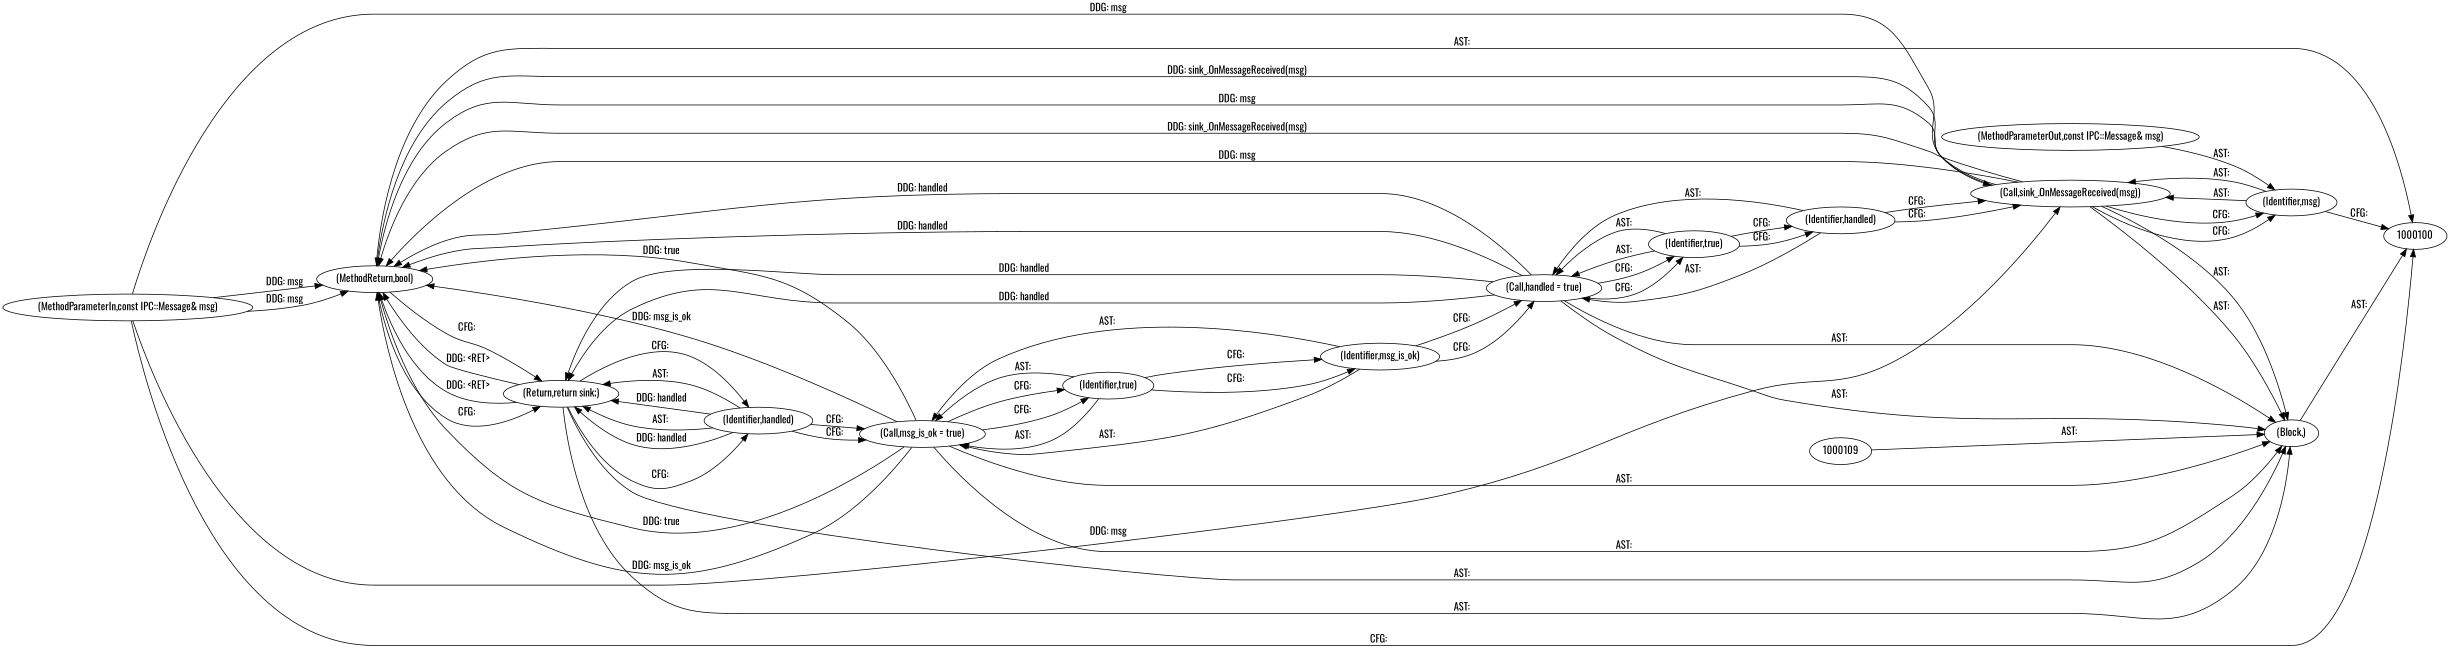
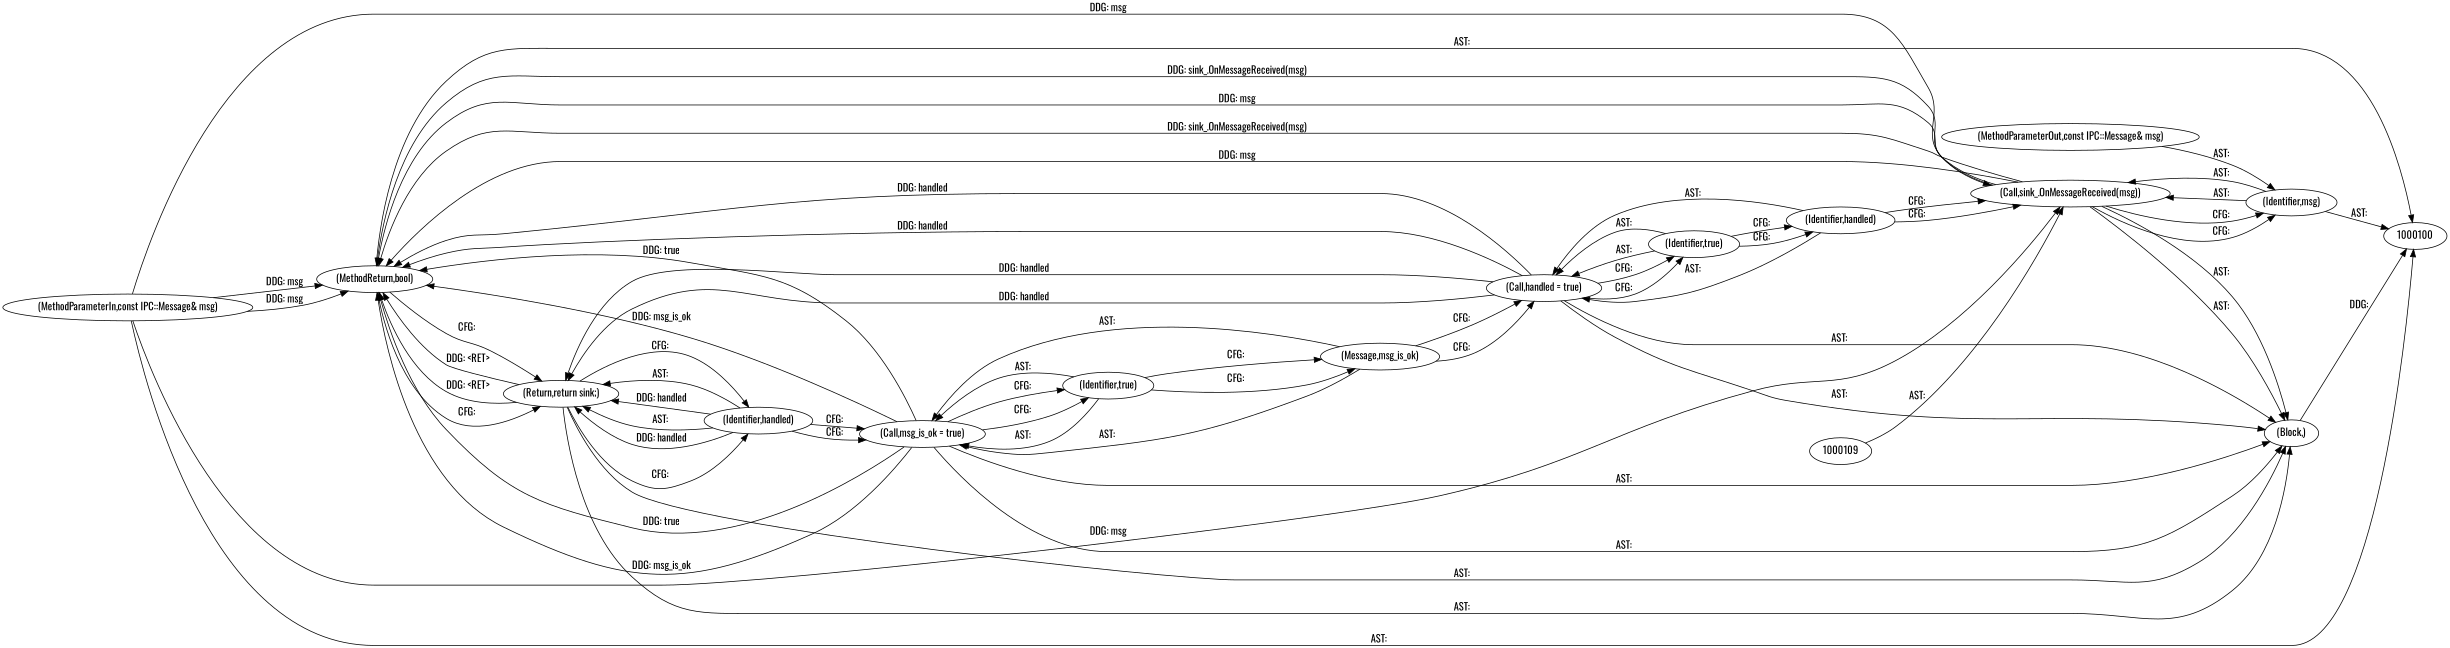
(2360, 214) -> (2360, 214)
(2360, 306) -> (2360, 306)
(1380, 357) -> (1380, 357)
(2064, 442) -> (1983, 337)
(1380, 640) -> (1380, 640)
